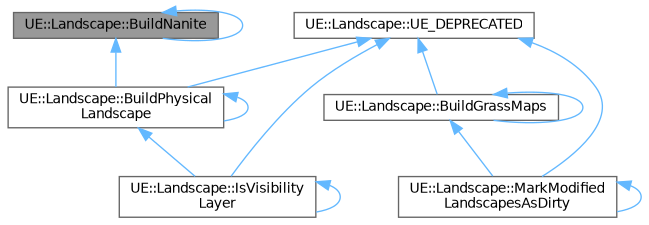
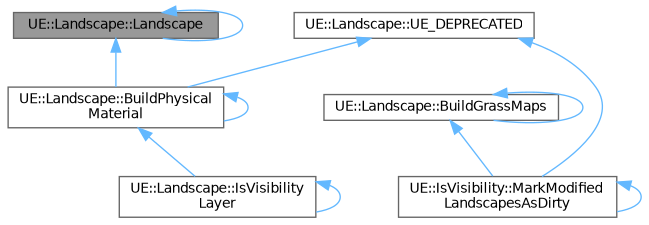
(116, 25) -> (116, 25)
(430, 73) -> none
(296, 101) -> none
(116, 107) -> (116, 107)
(508, 197) -> (508, 197)
